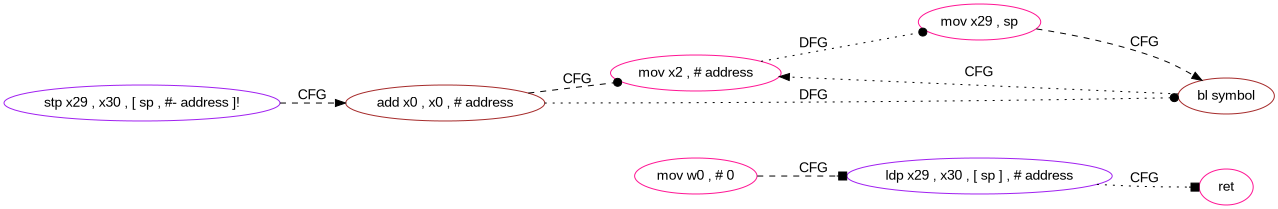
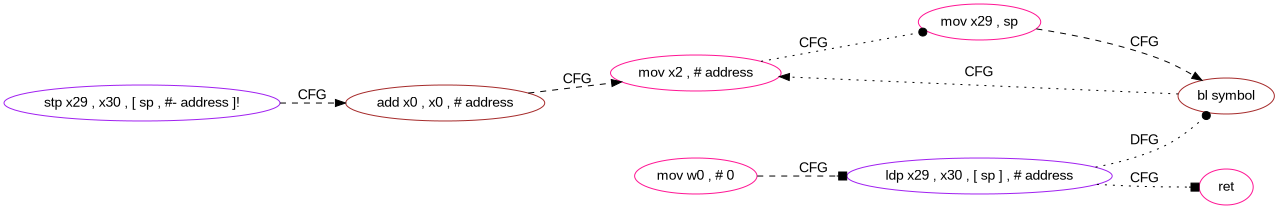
(814, 44) -> (814, 44)
(571, 88) -> (571, 88)
(858, 102) -> (1153, 151)
